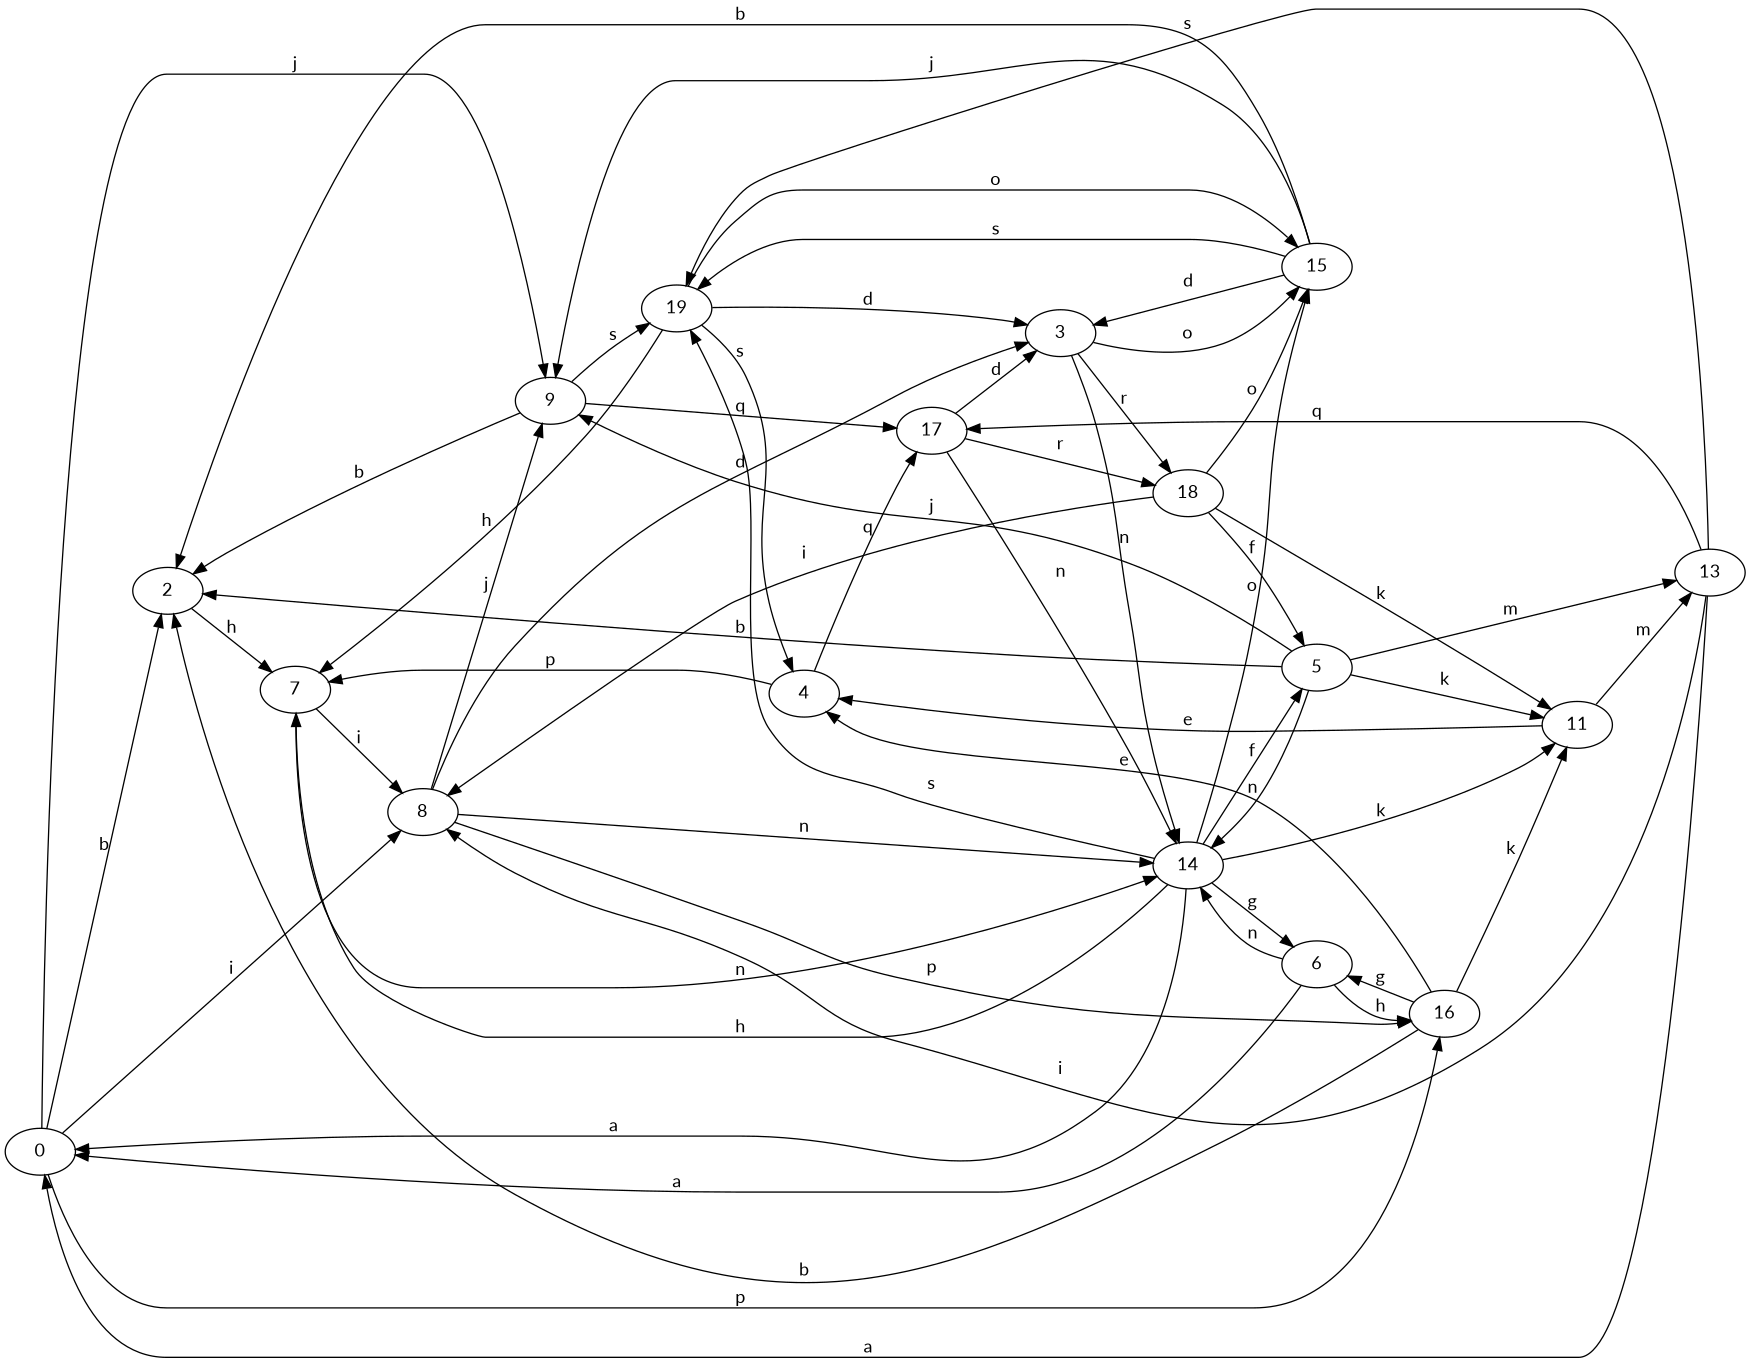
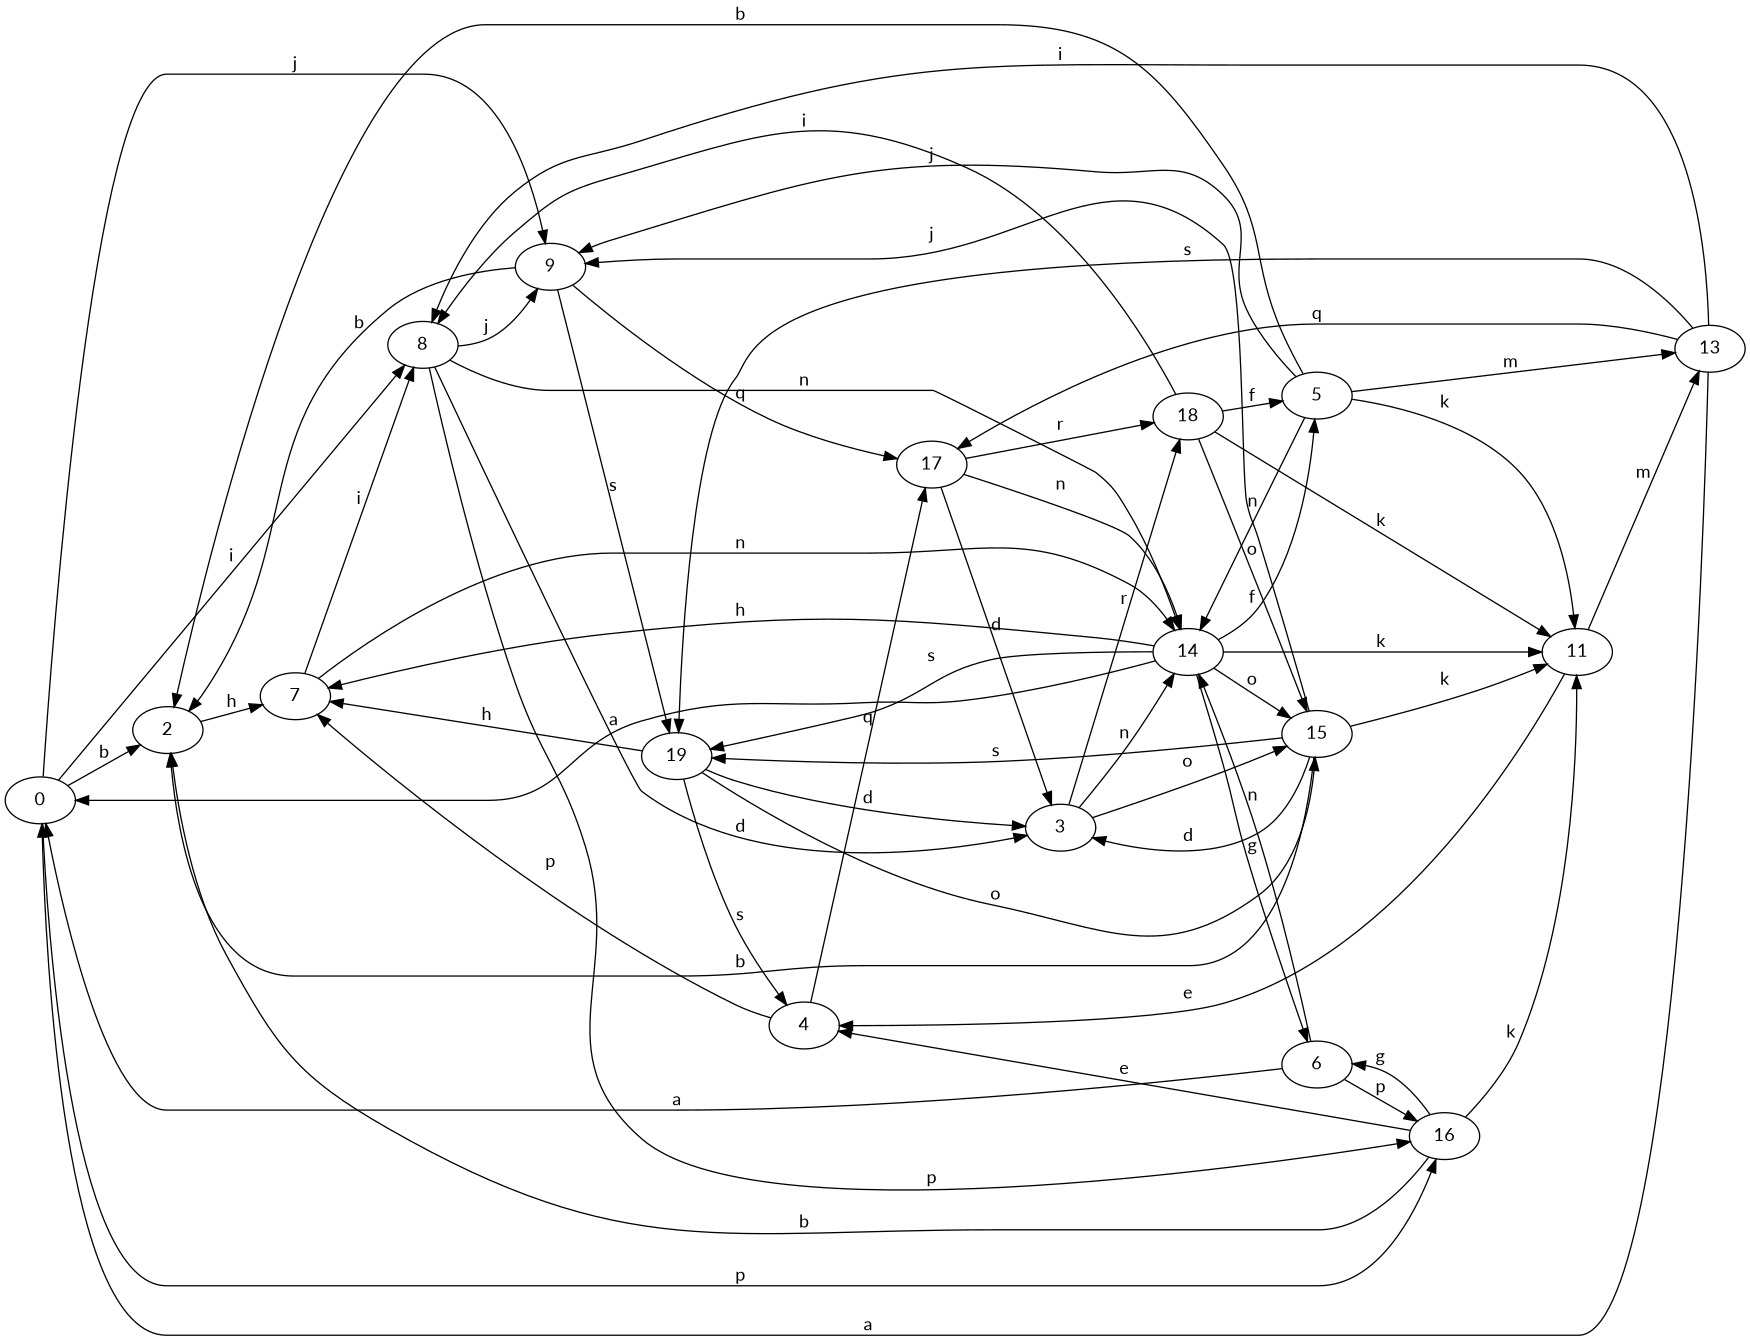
none -> (1444, 701)
(1381, 1007) -> (1381, 1087)
